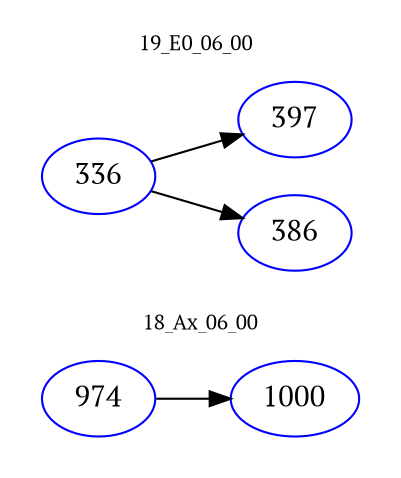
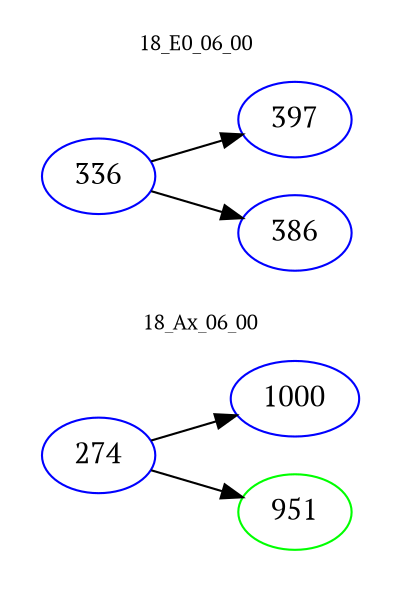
(197, 45) -> (197, 45)
(99, 399) -> (99, 455)
none -> (295, 512)
